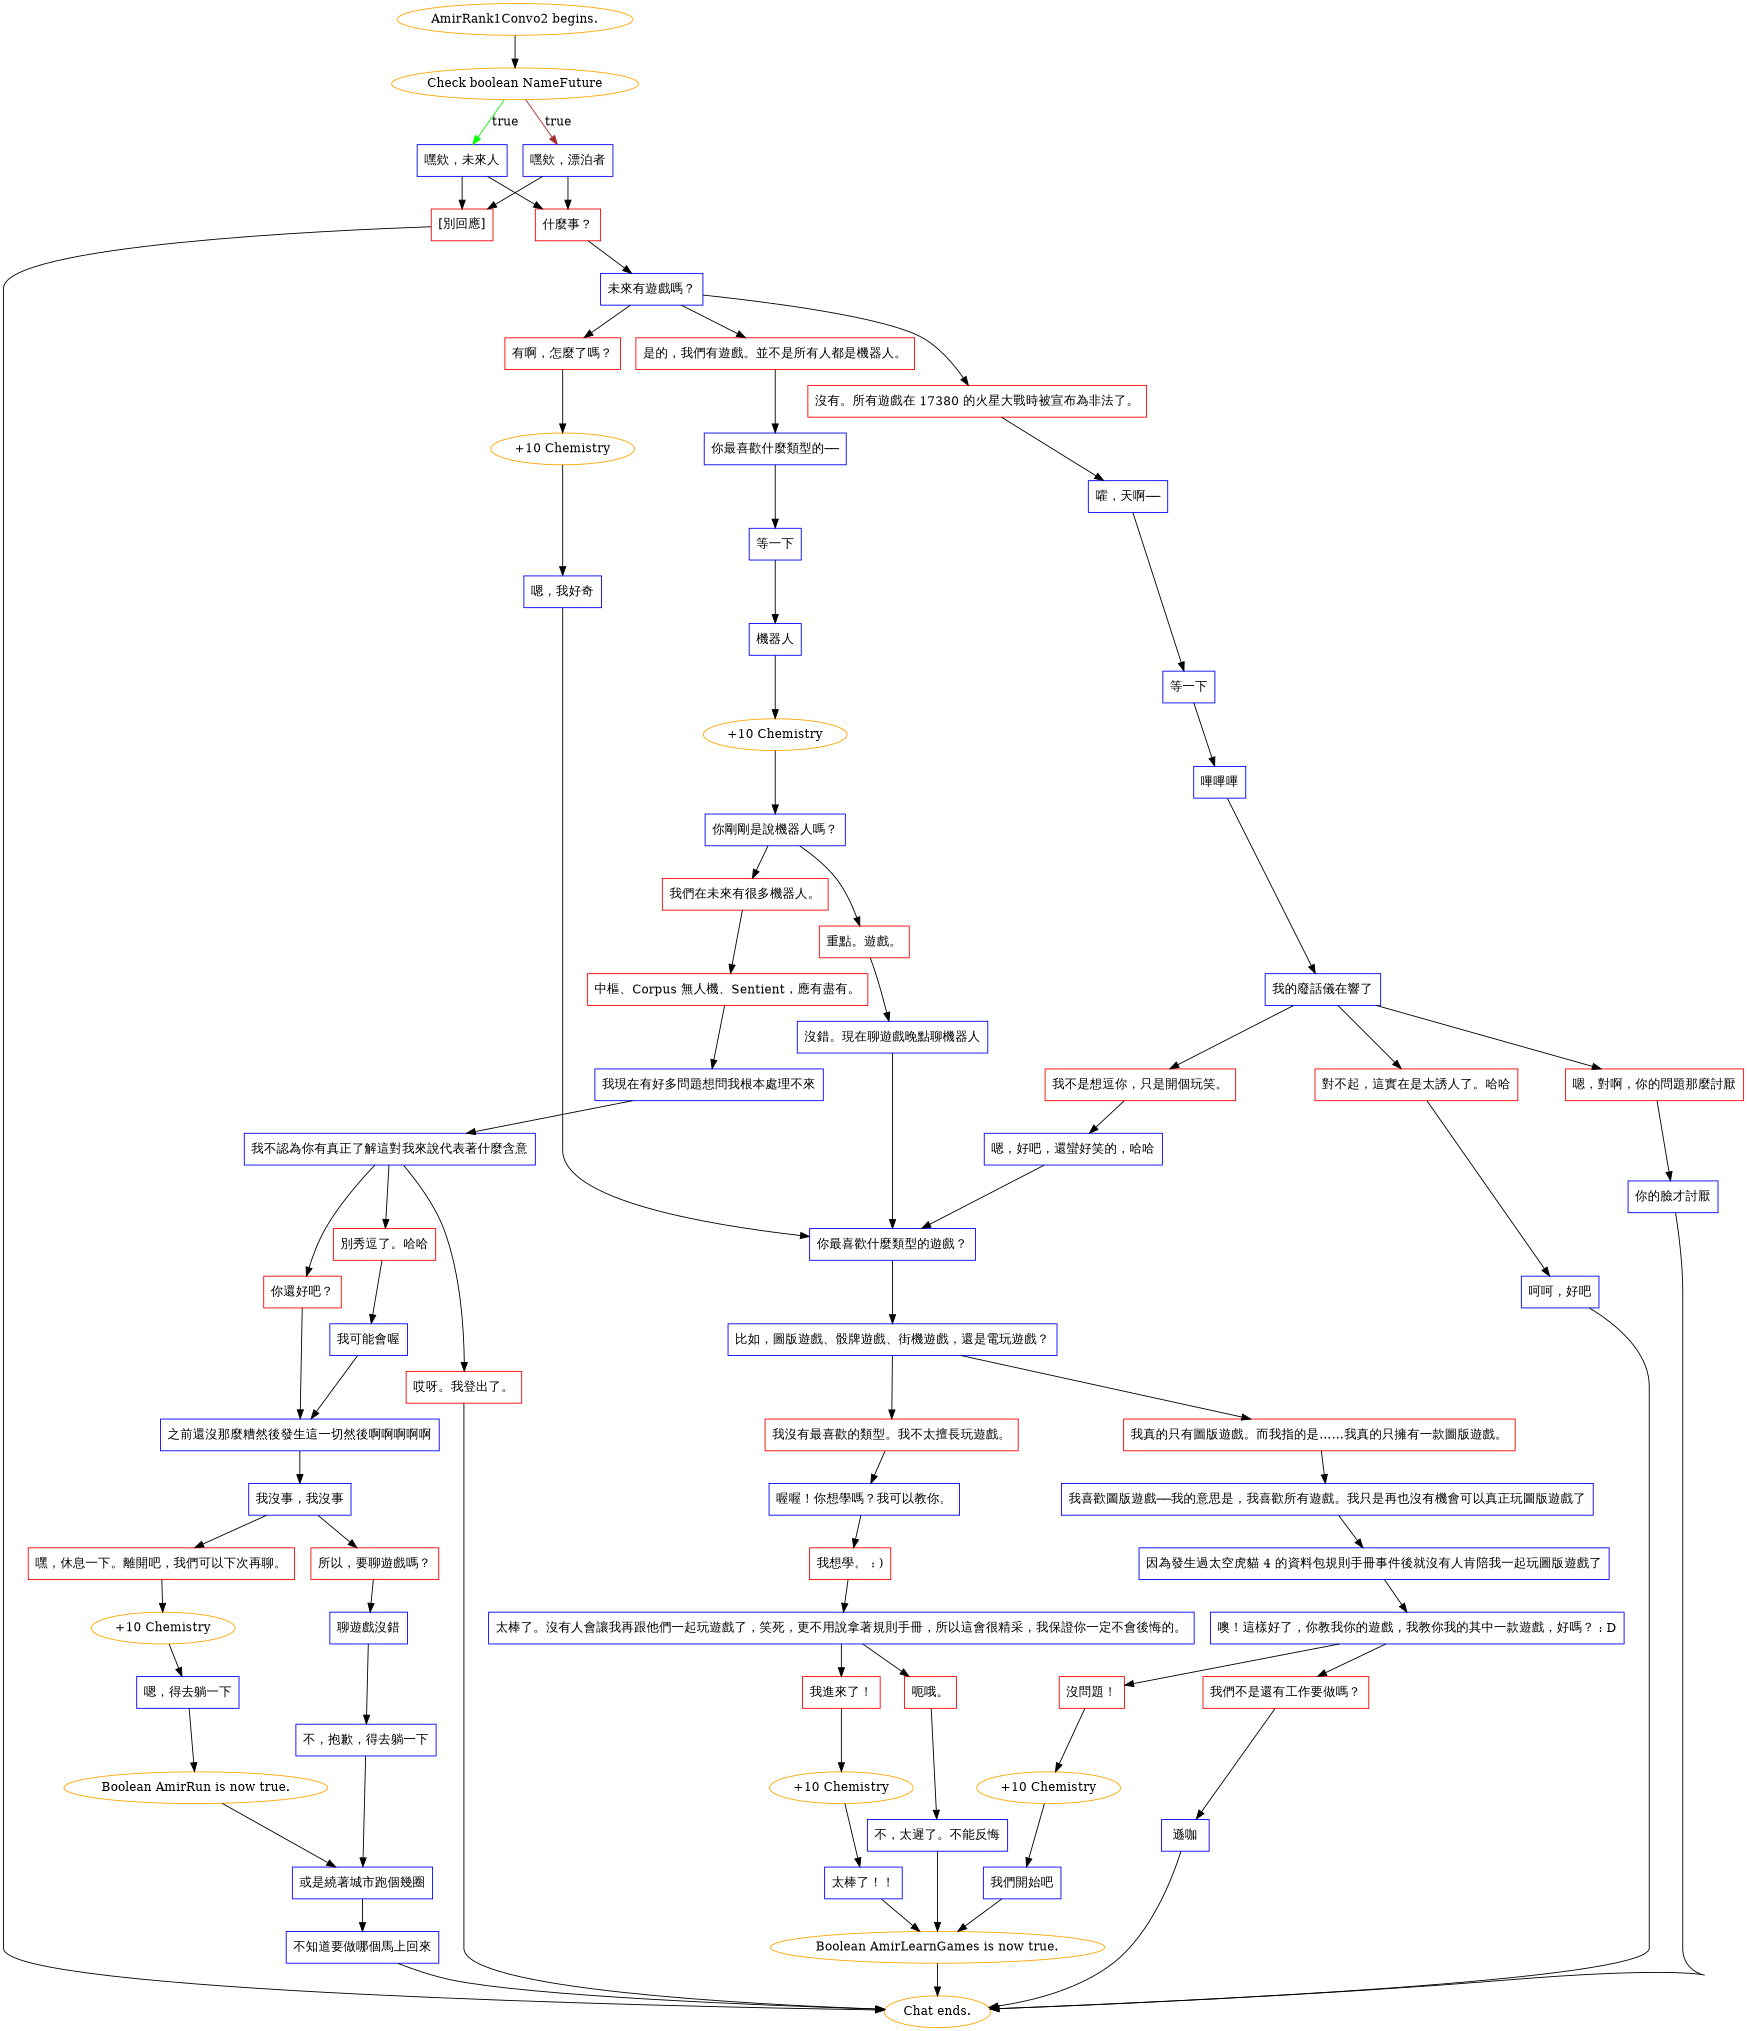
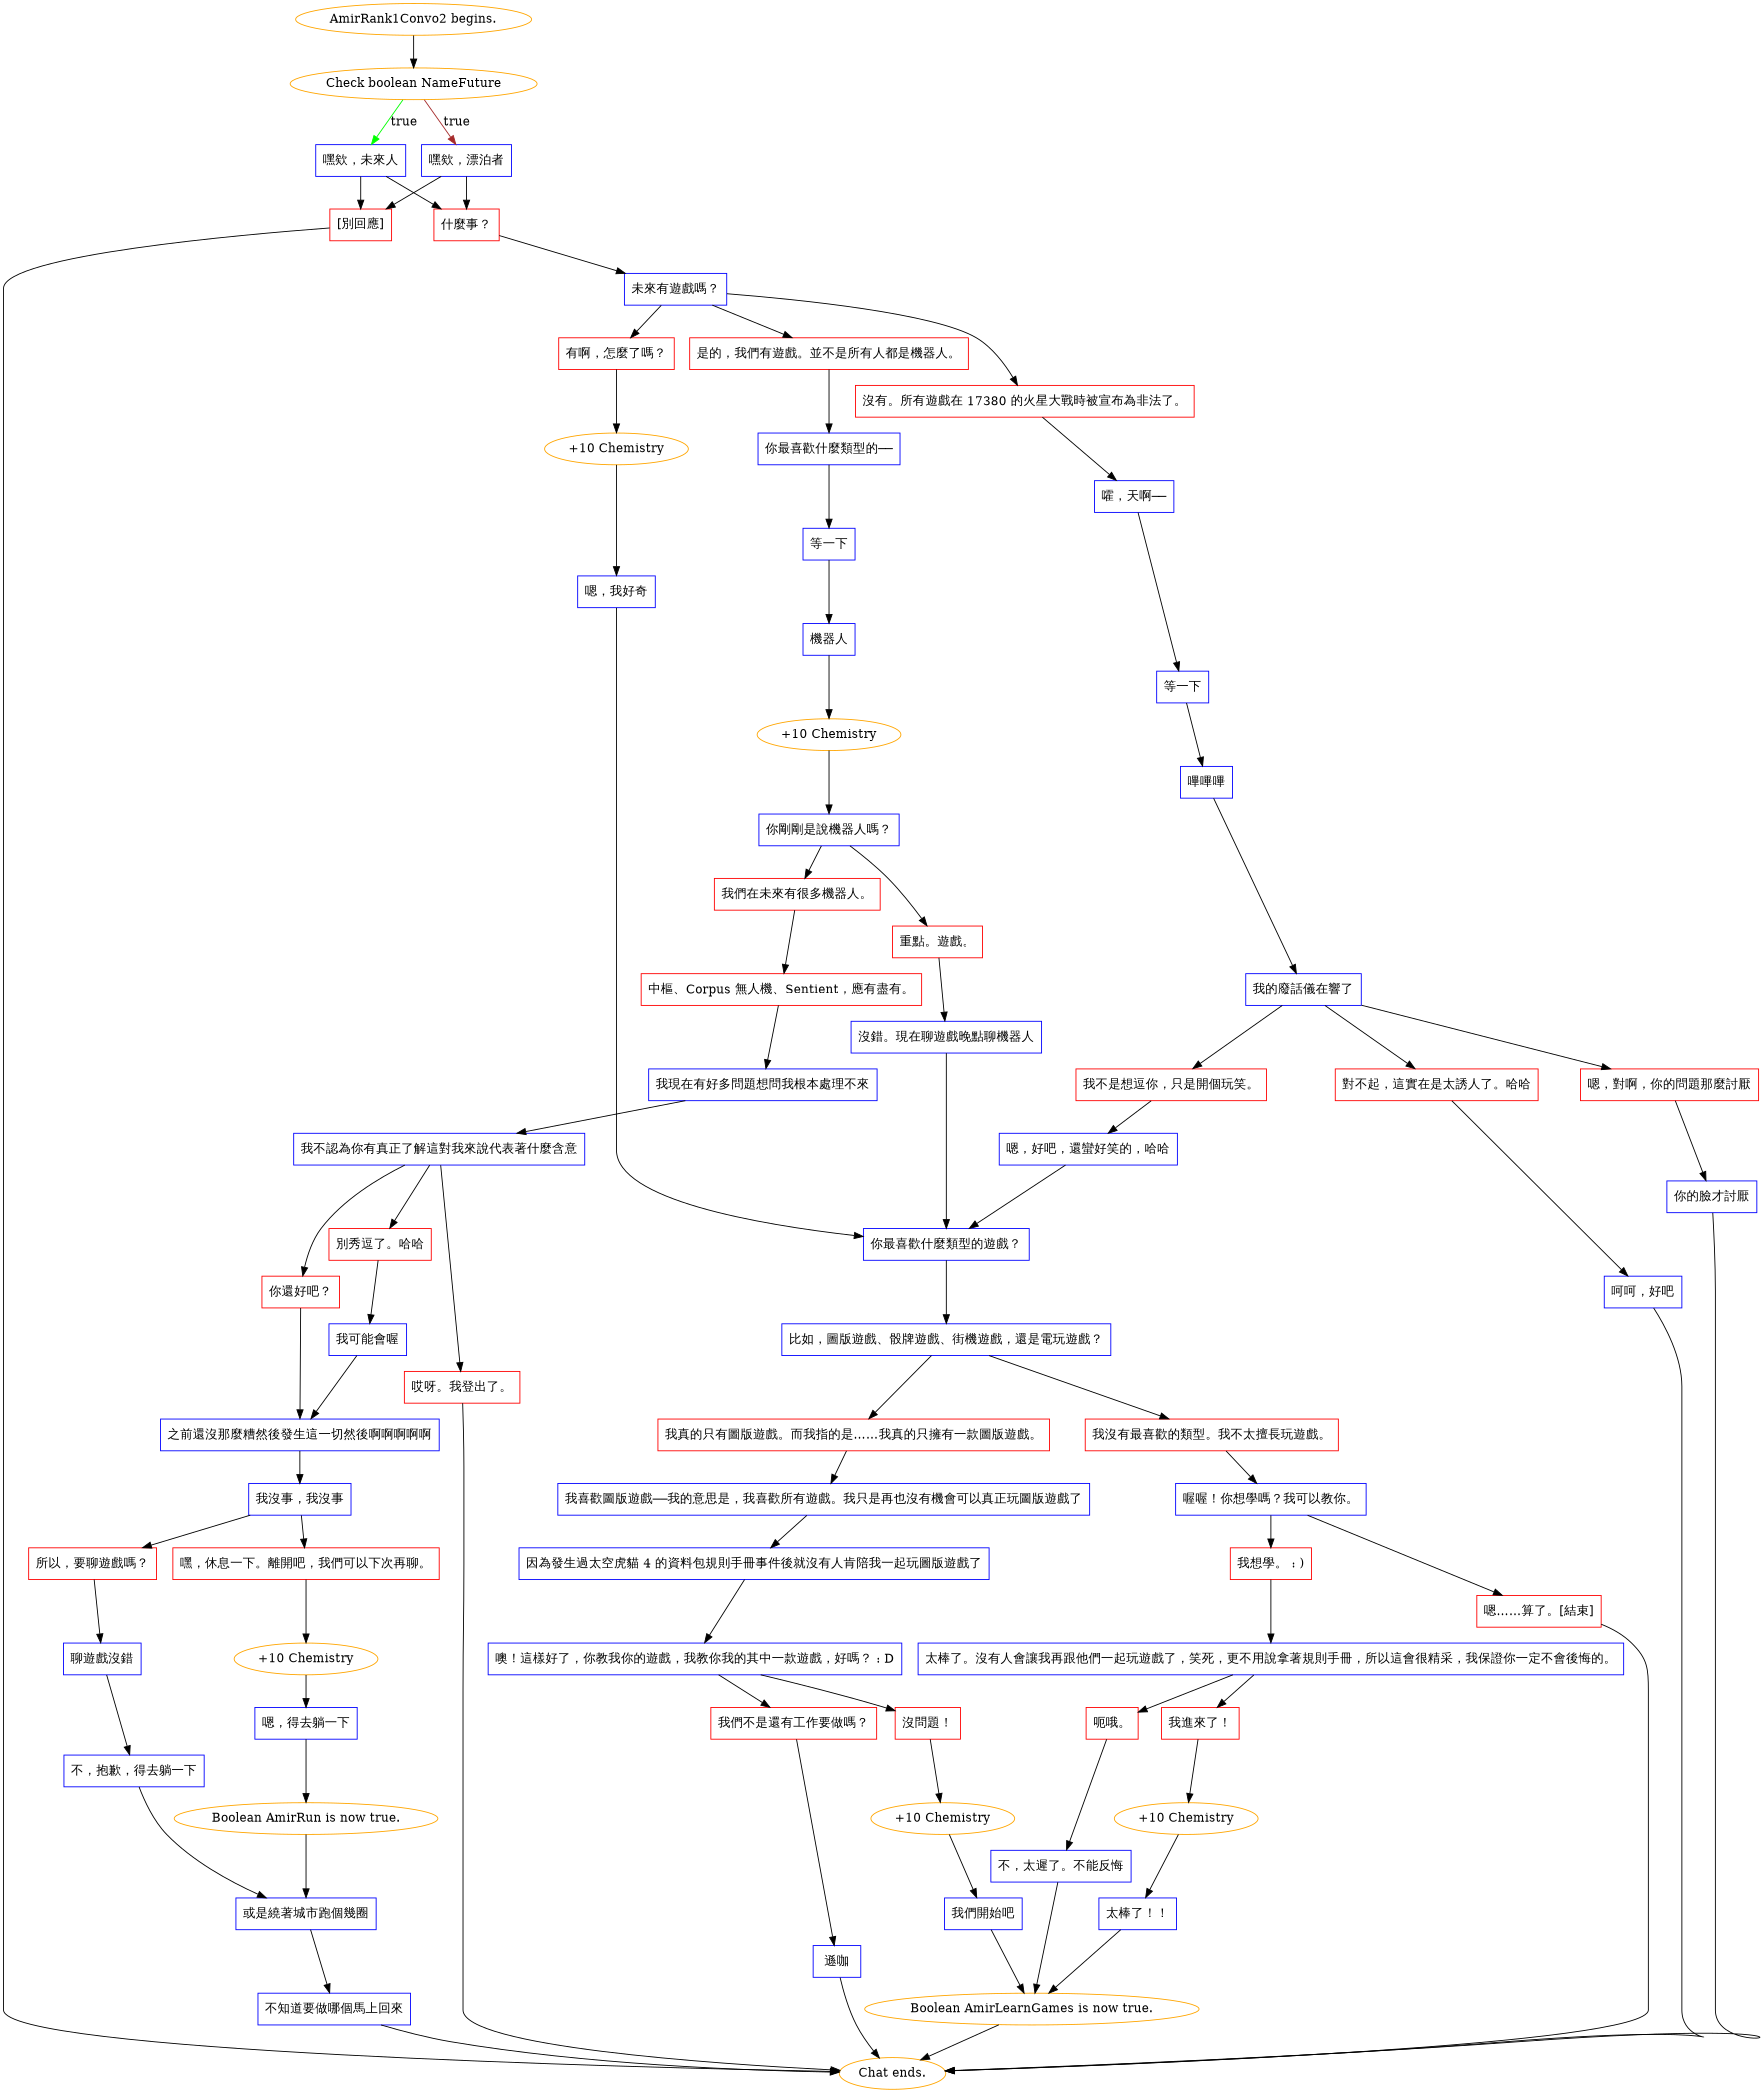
none -> (1539, 1611)
